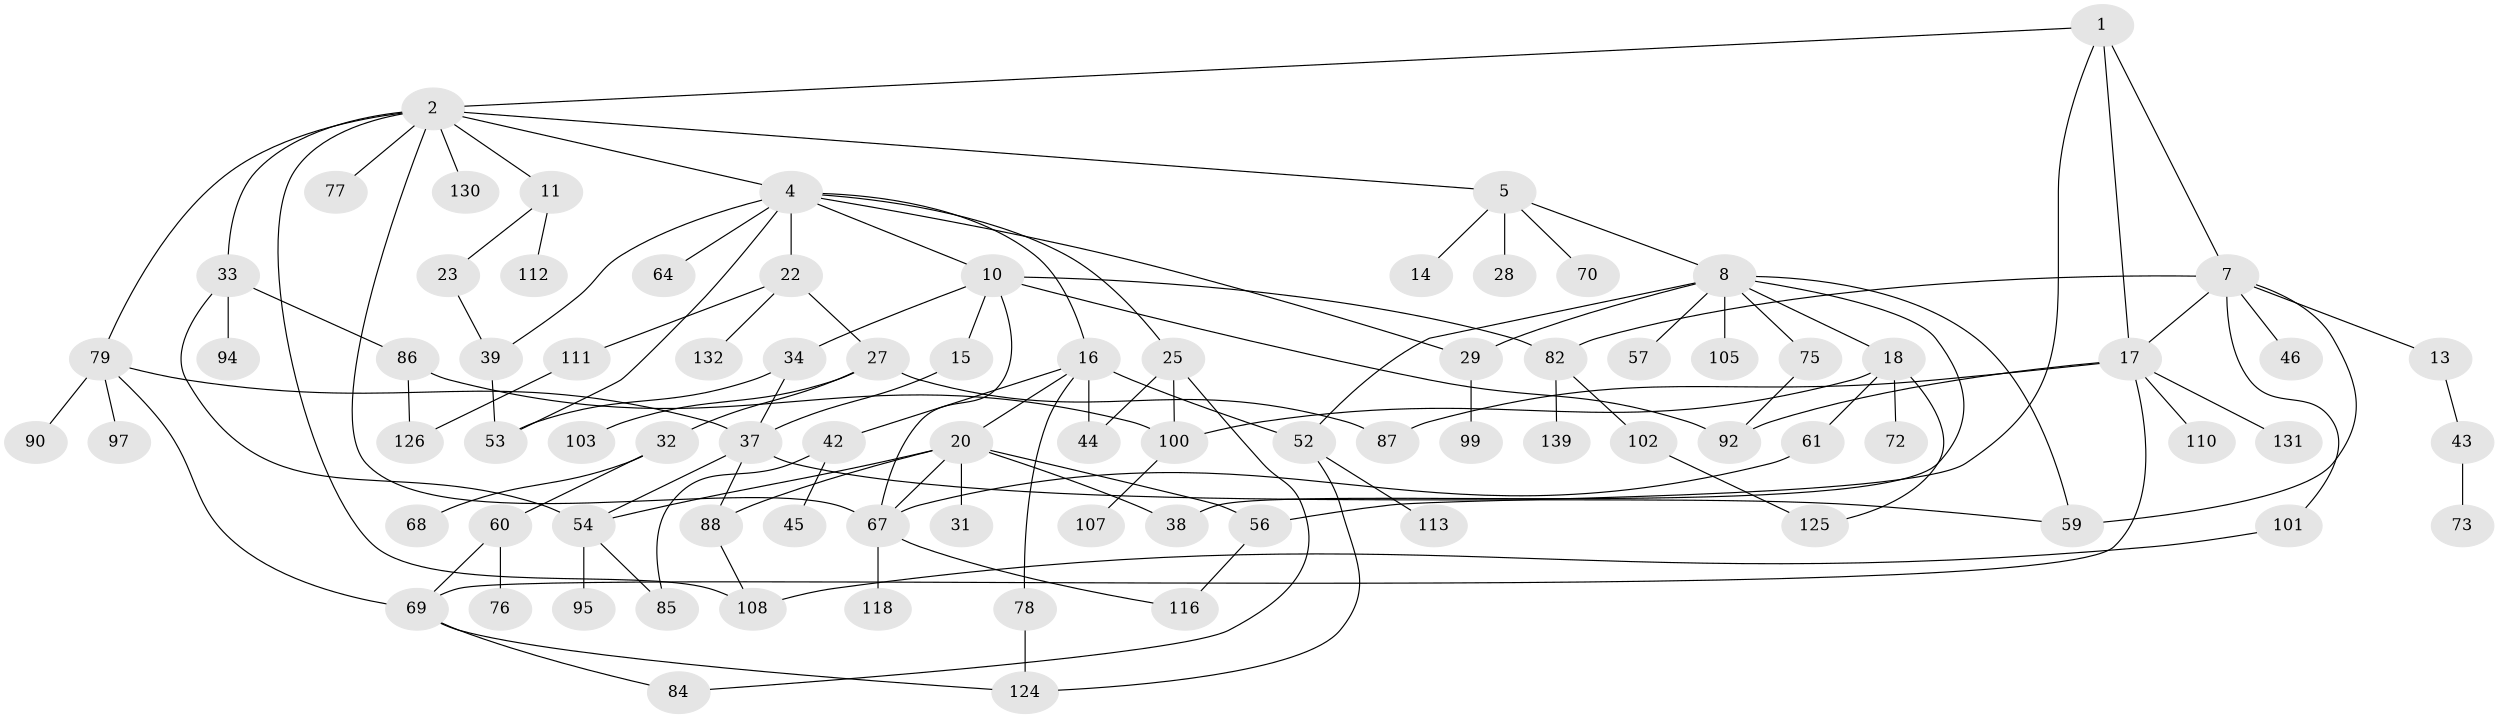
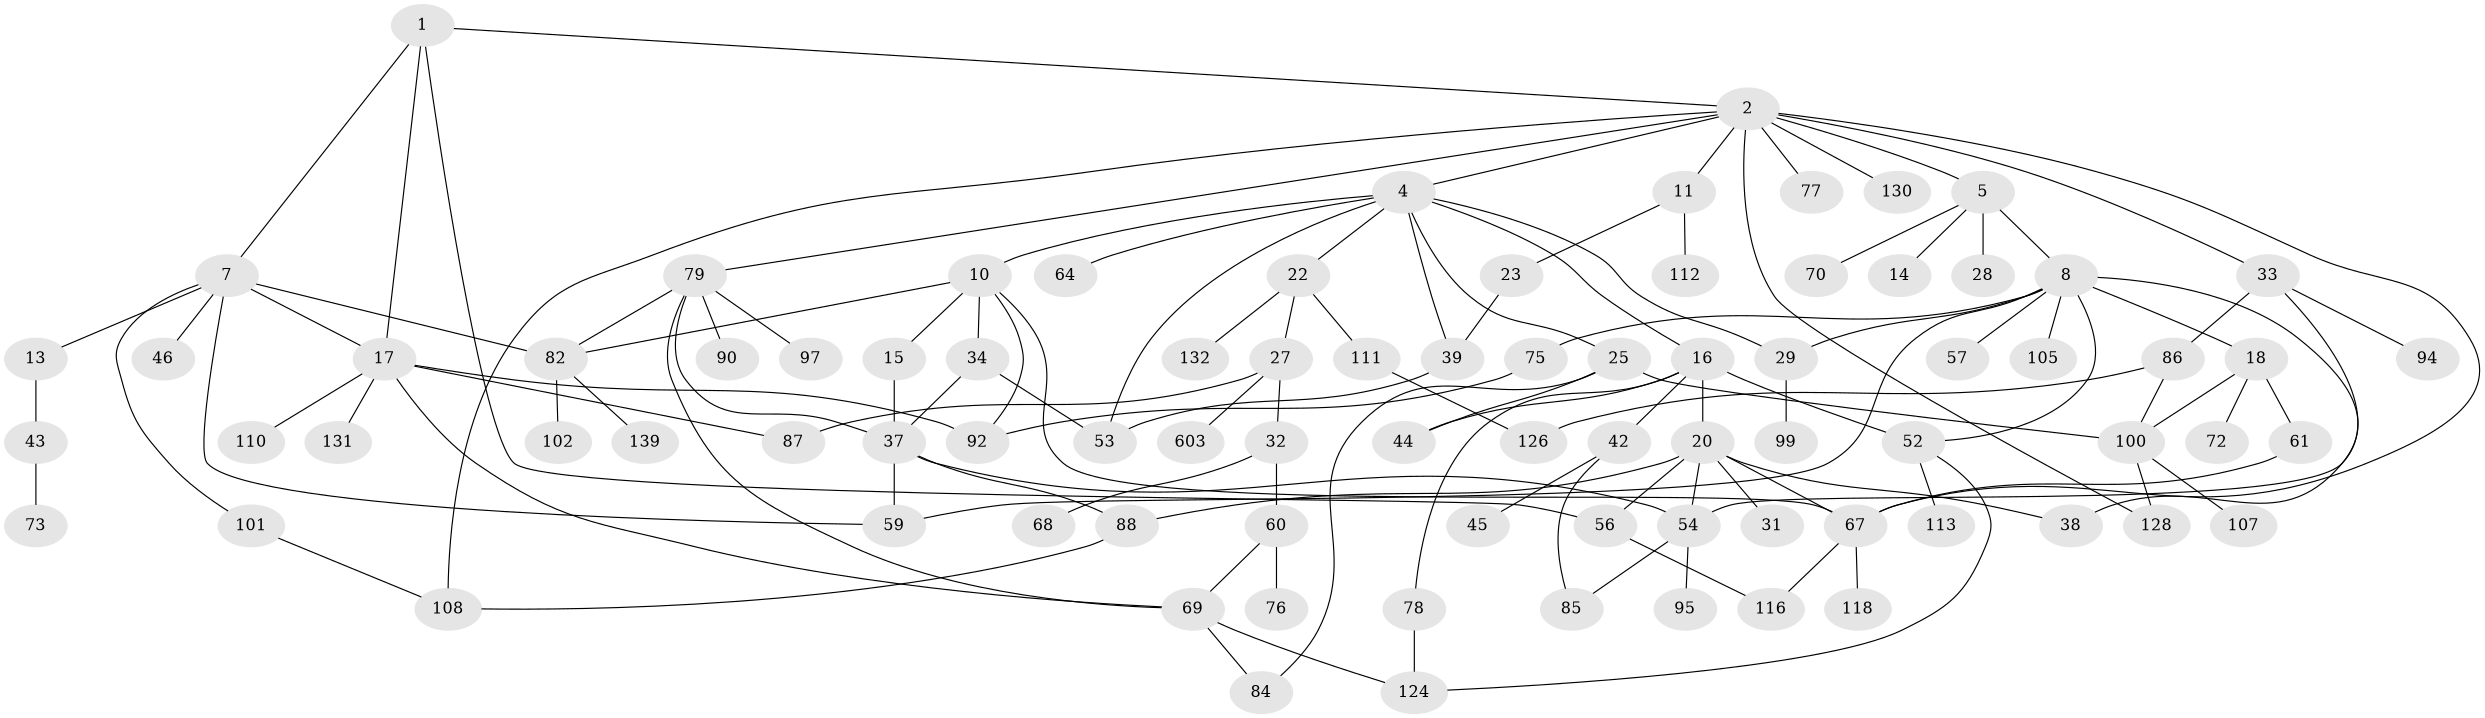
none -> (626, 317)
(581, 442) -> (1191, 442)
(1815, 526) -> none
none -> (2157, 526)
